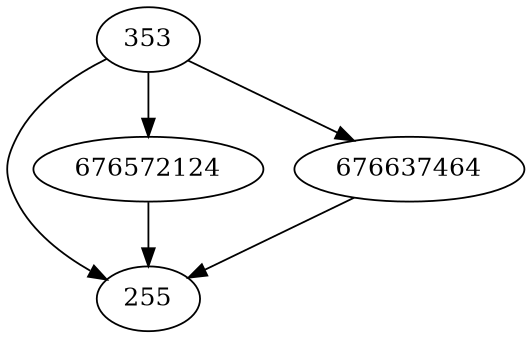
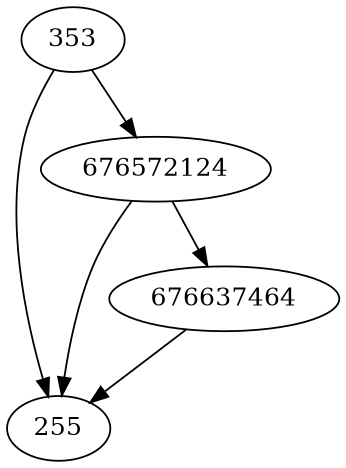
(263, 97) -> (186, 226)
